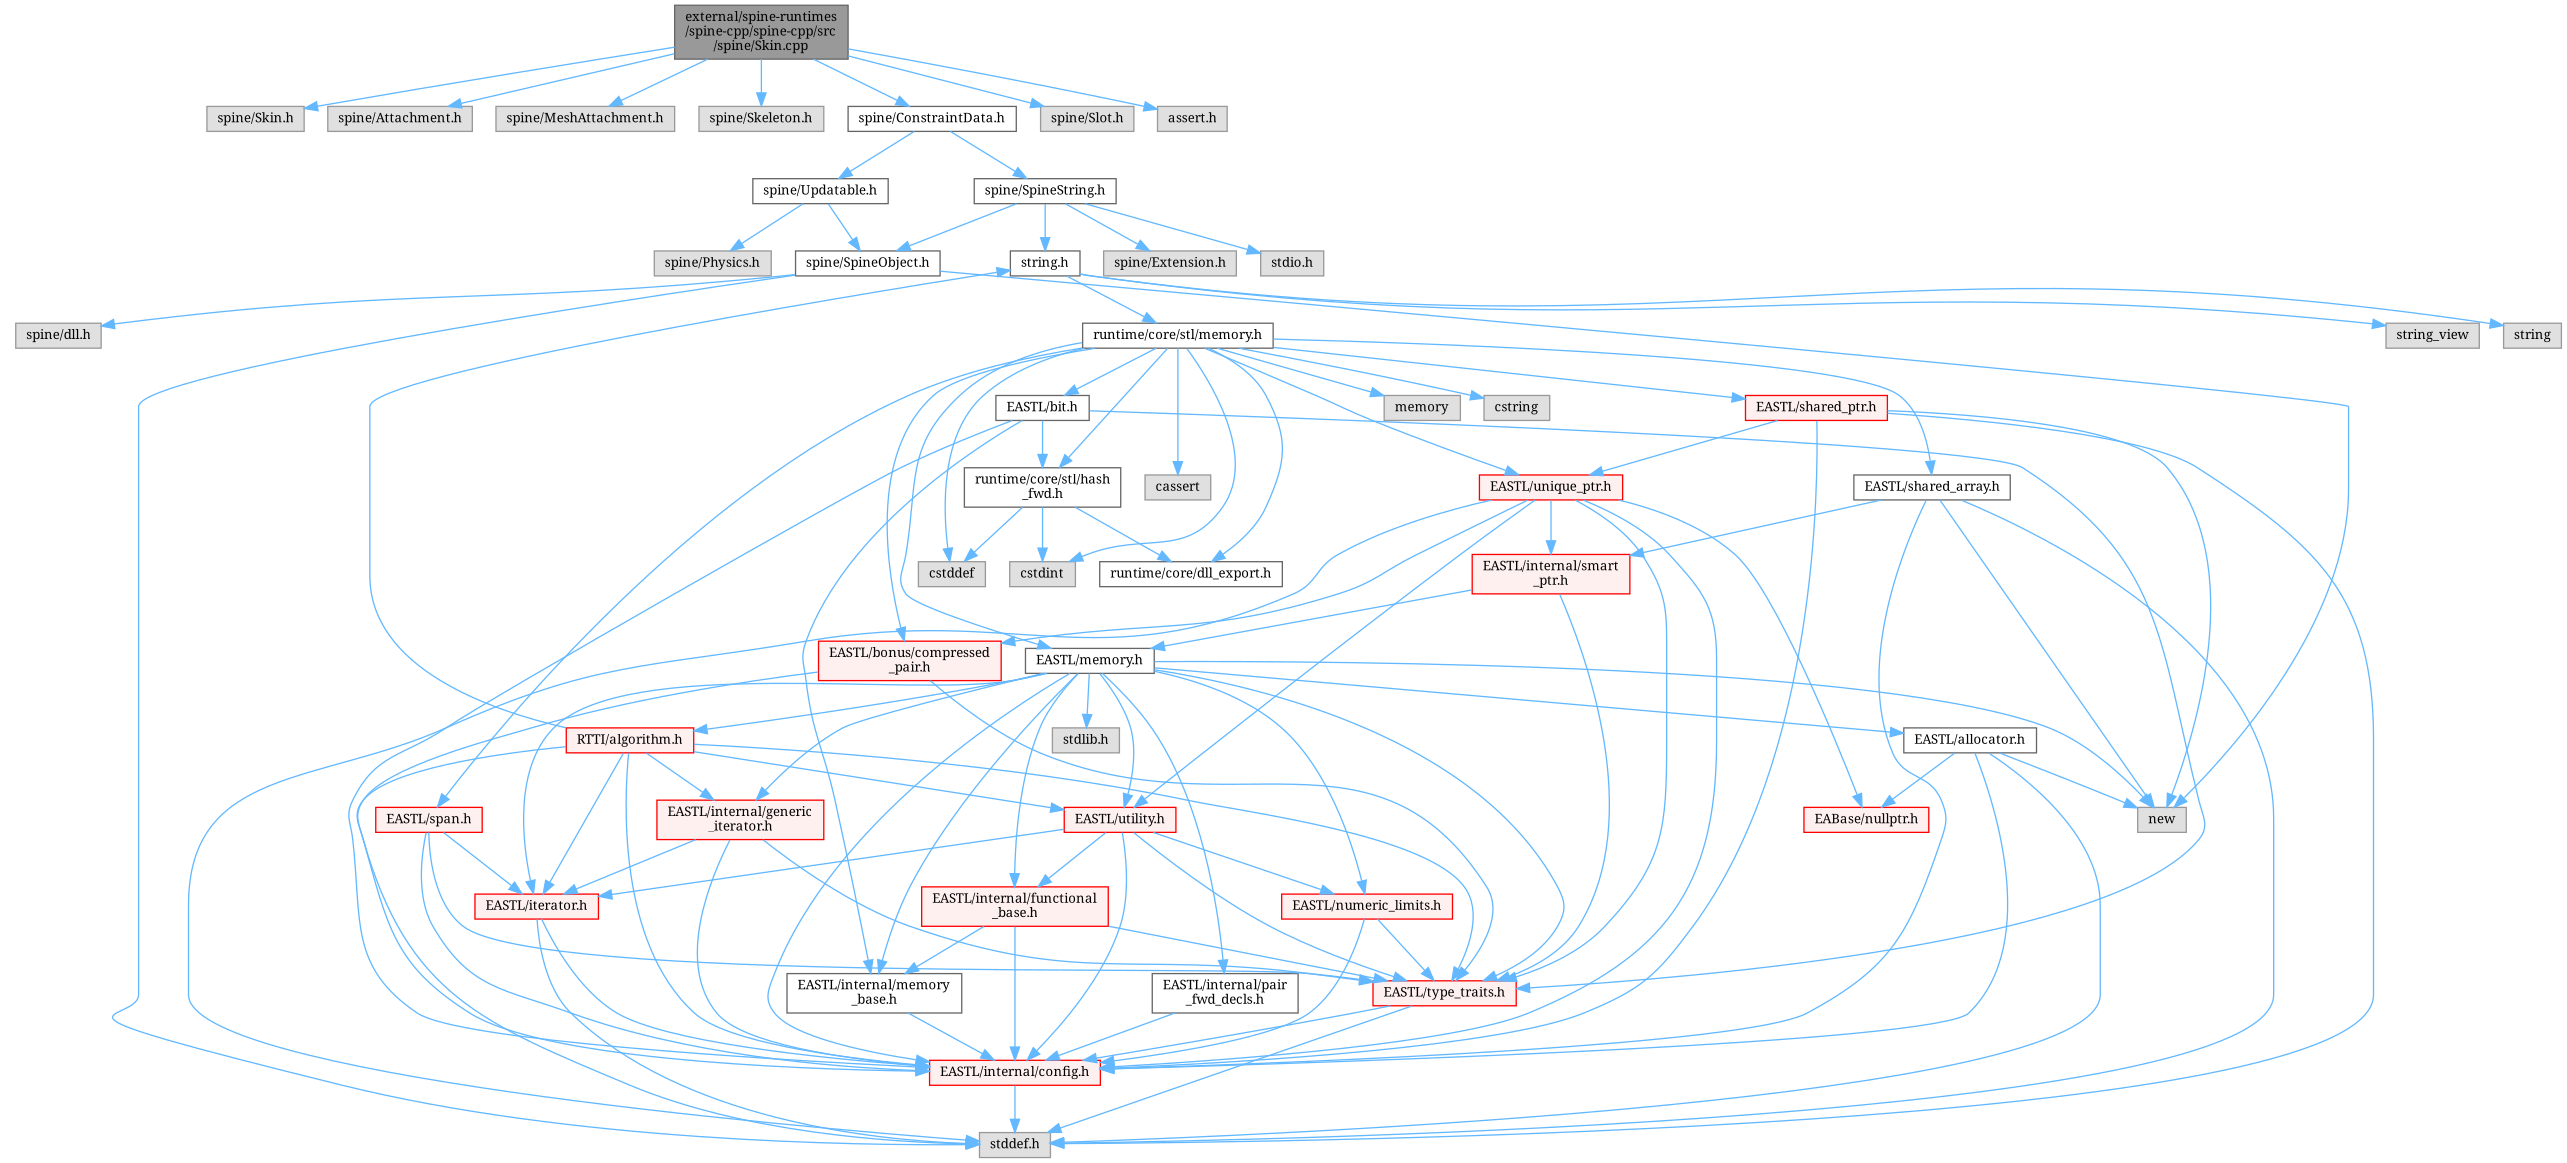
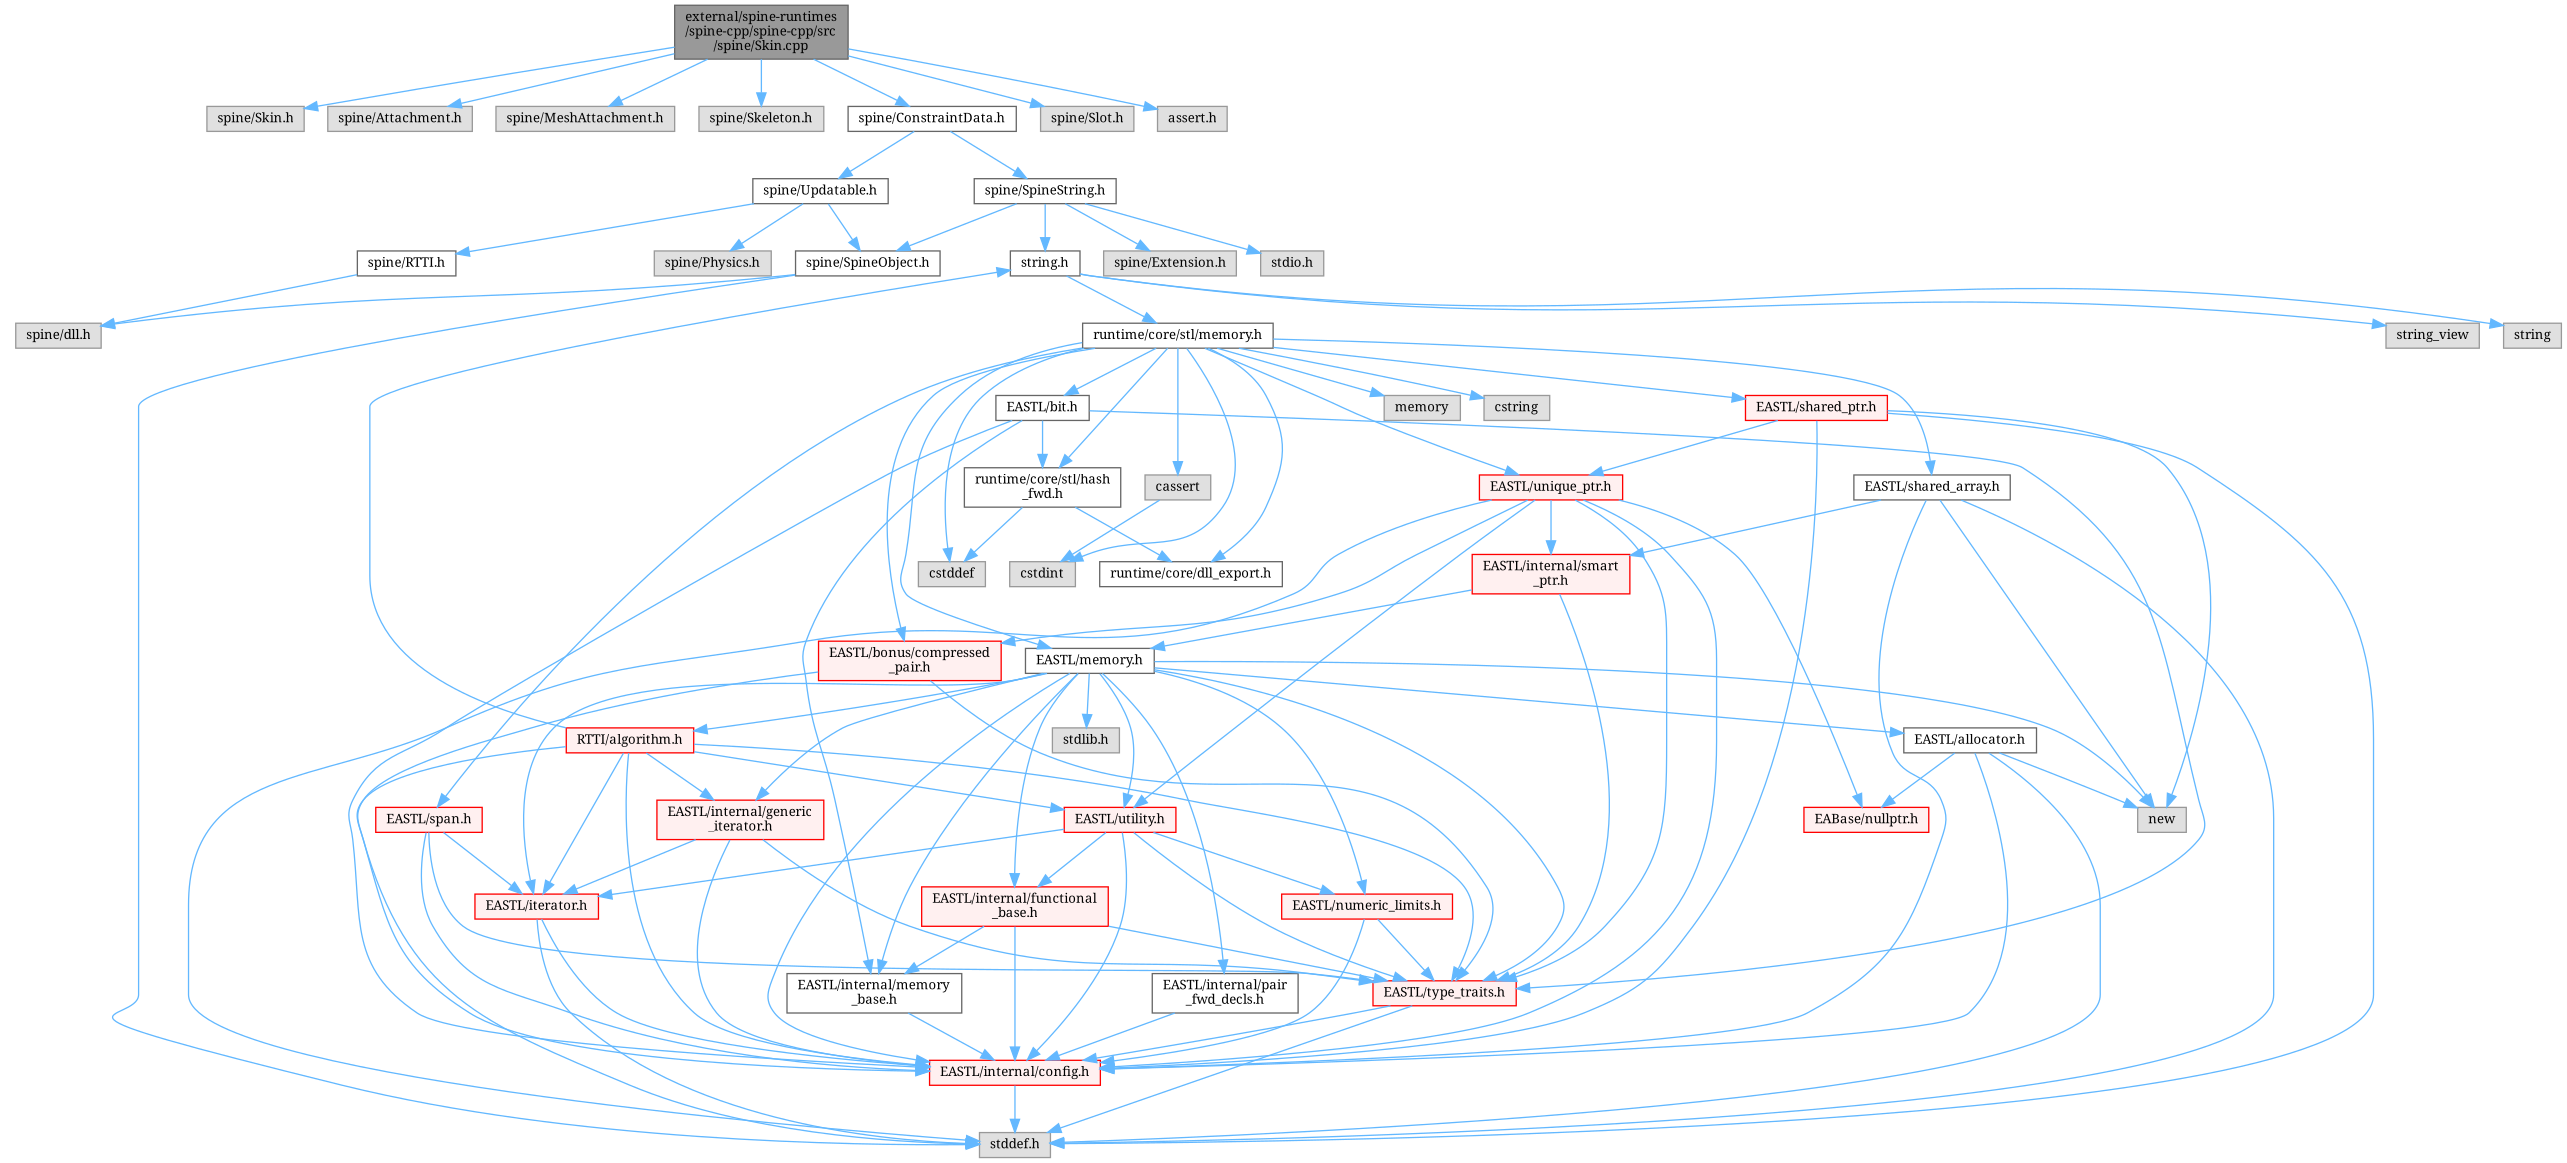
none -> (407, 263)
(1864, 356) -> none
(1043, 528) -> (1123, 523)
